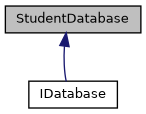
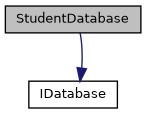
(64, 64) -> (82, 50)
